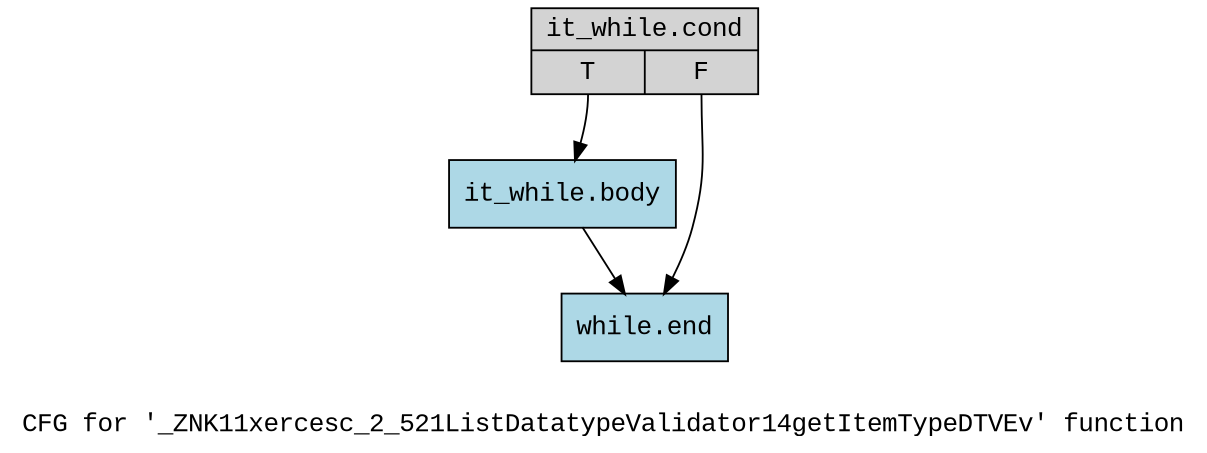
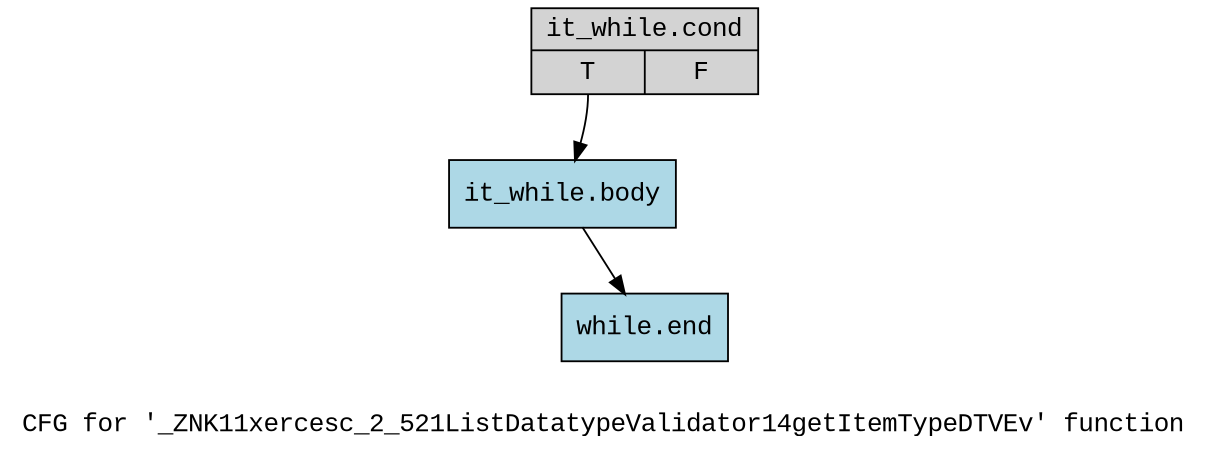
(701, 188) -> none
